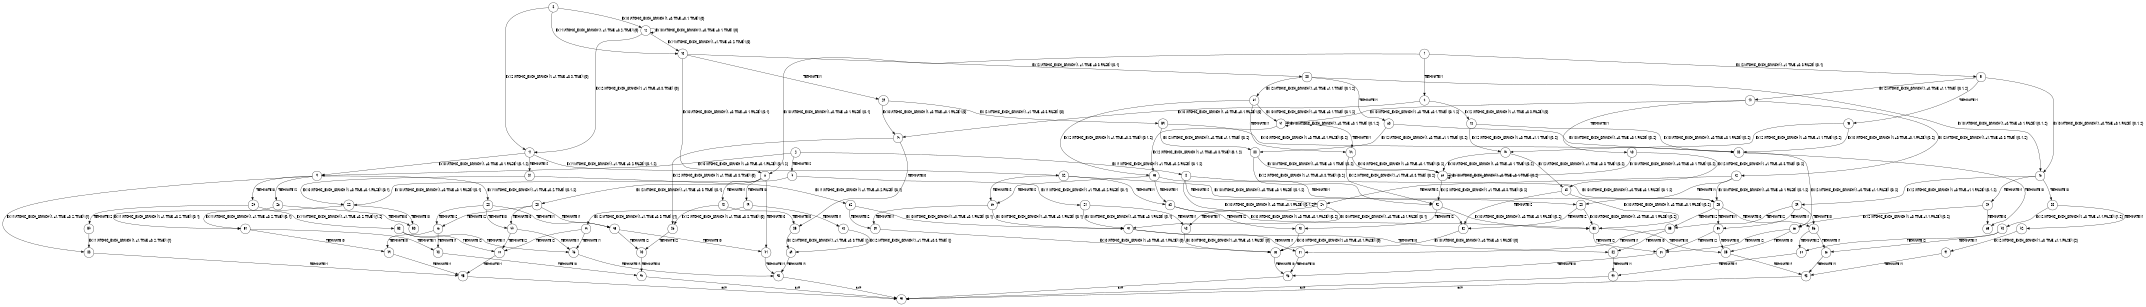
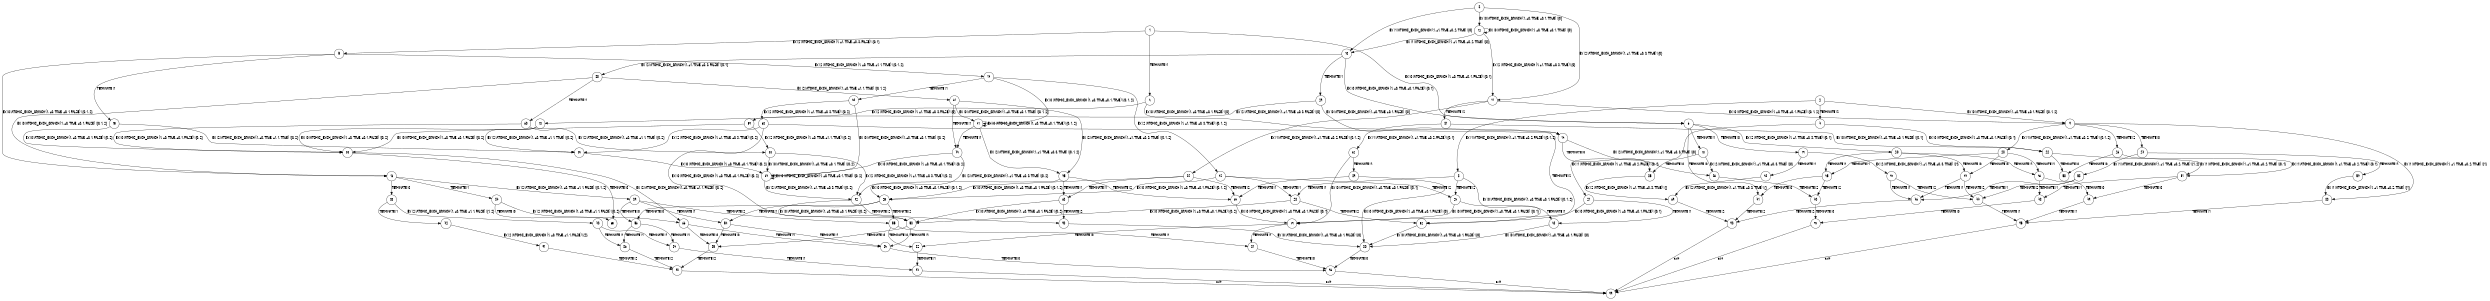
(1538, 165) -> (671, 134)
(928, 207) -> (1288, 181)
